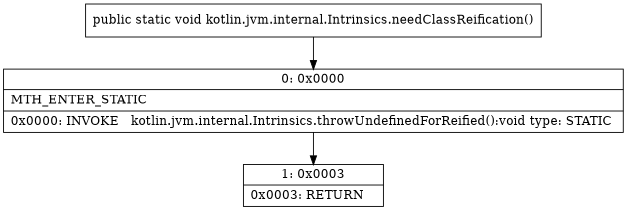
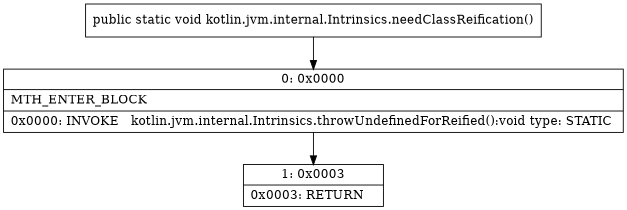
(79, 100) -> (79, 100)
